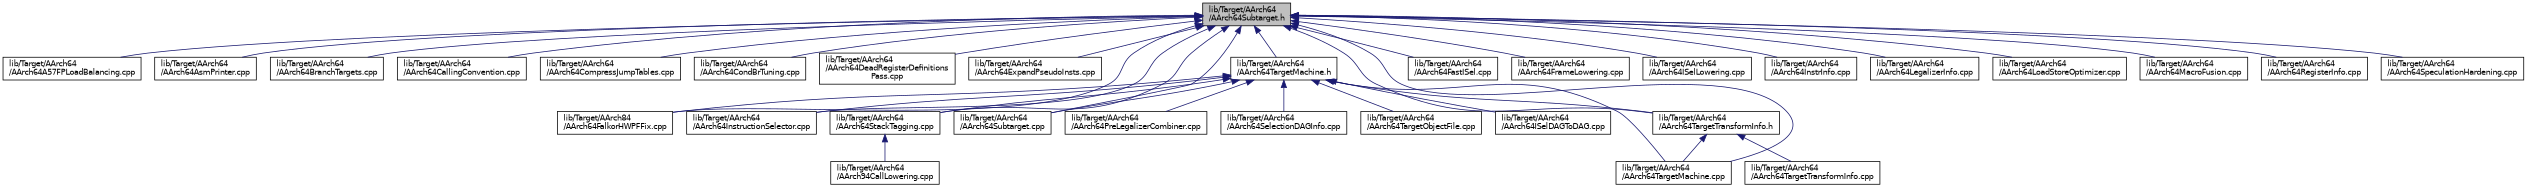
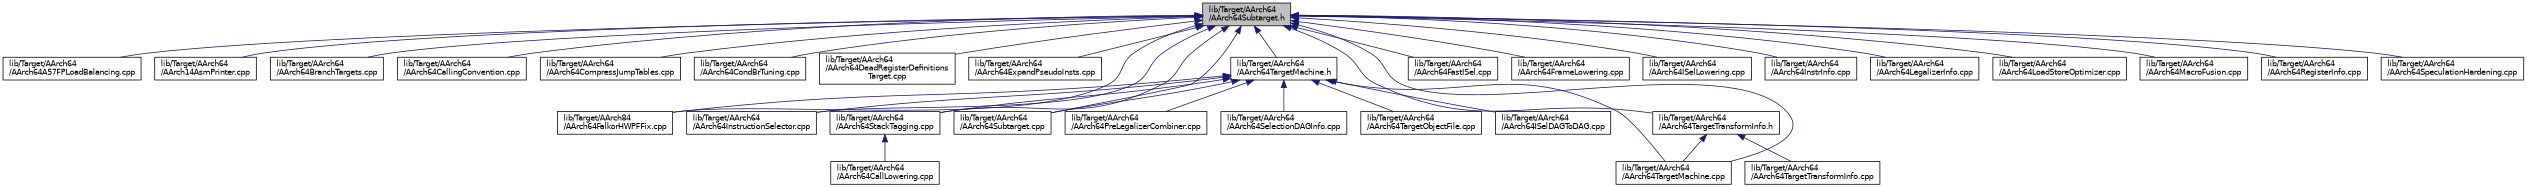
(206, 69) -> (206, 69)
(887, 69) -> (887, 69)
(1493, 100) -> none
(885, 173) -> (885, 173)
